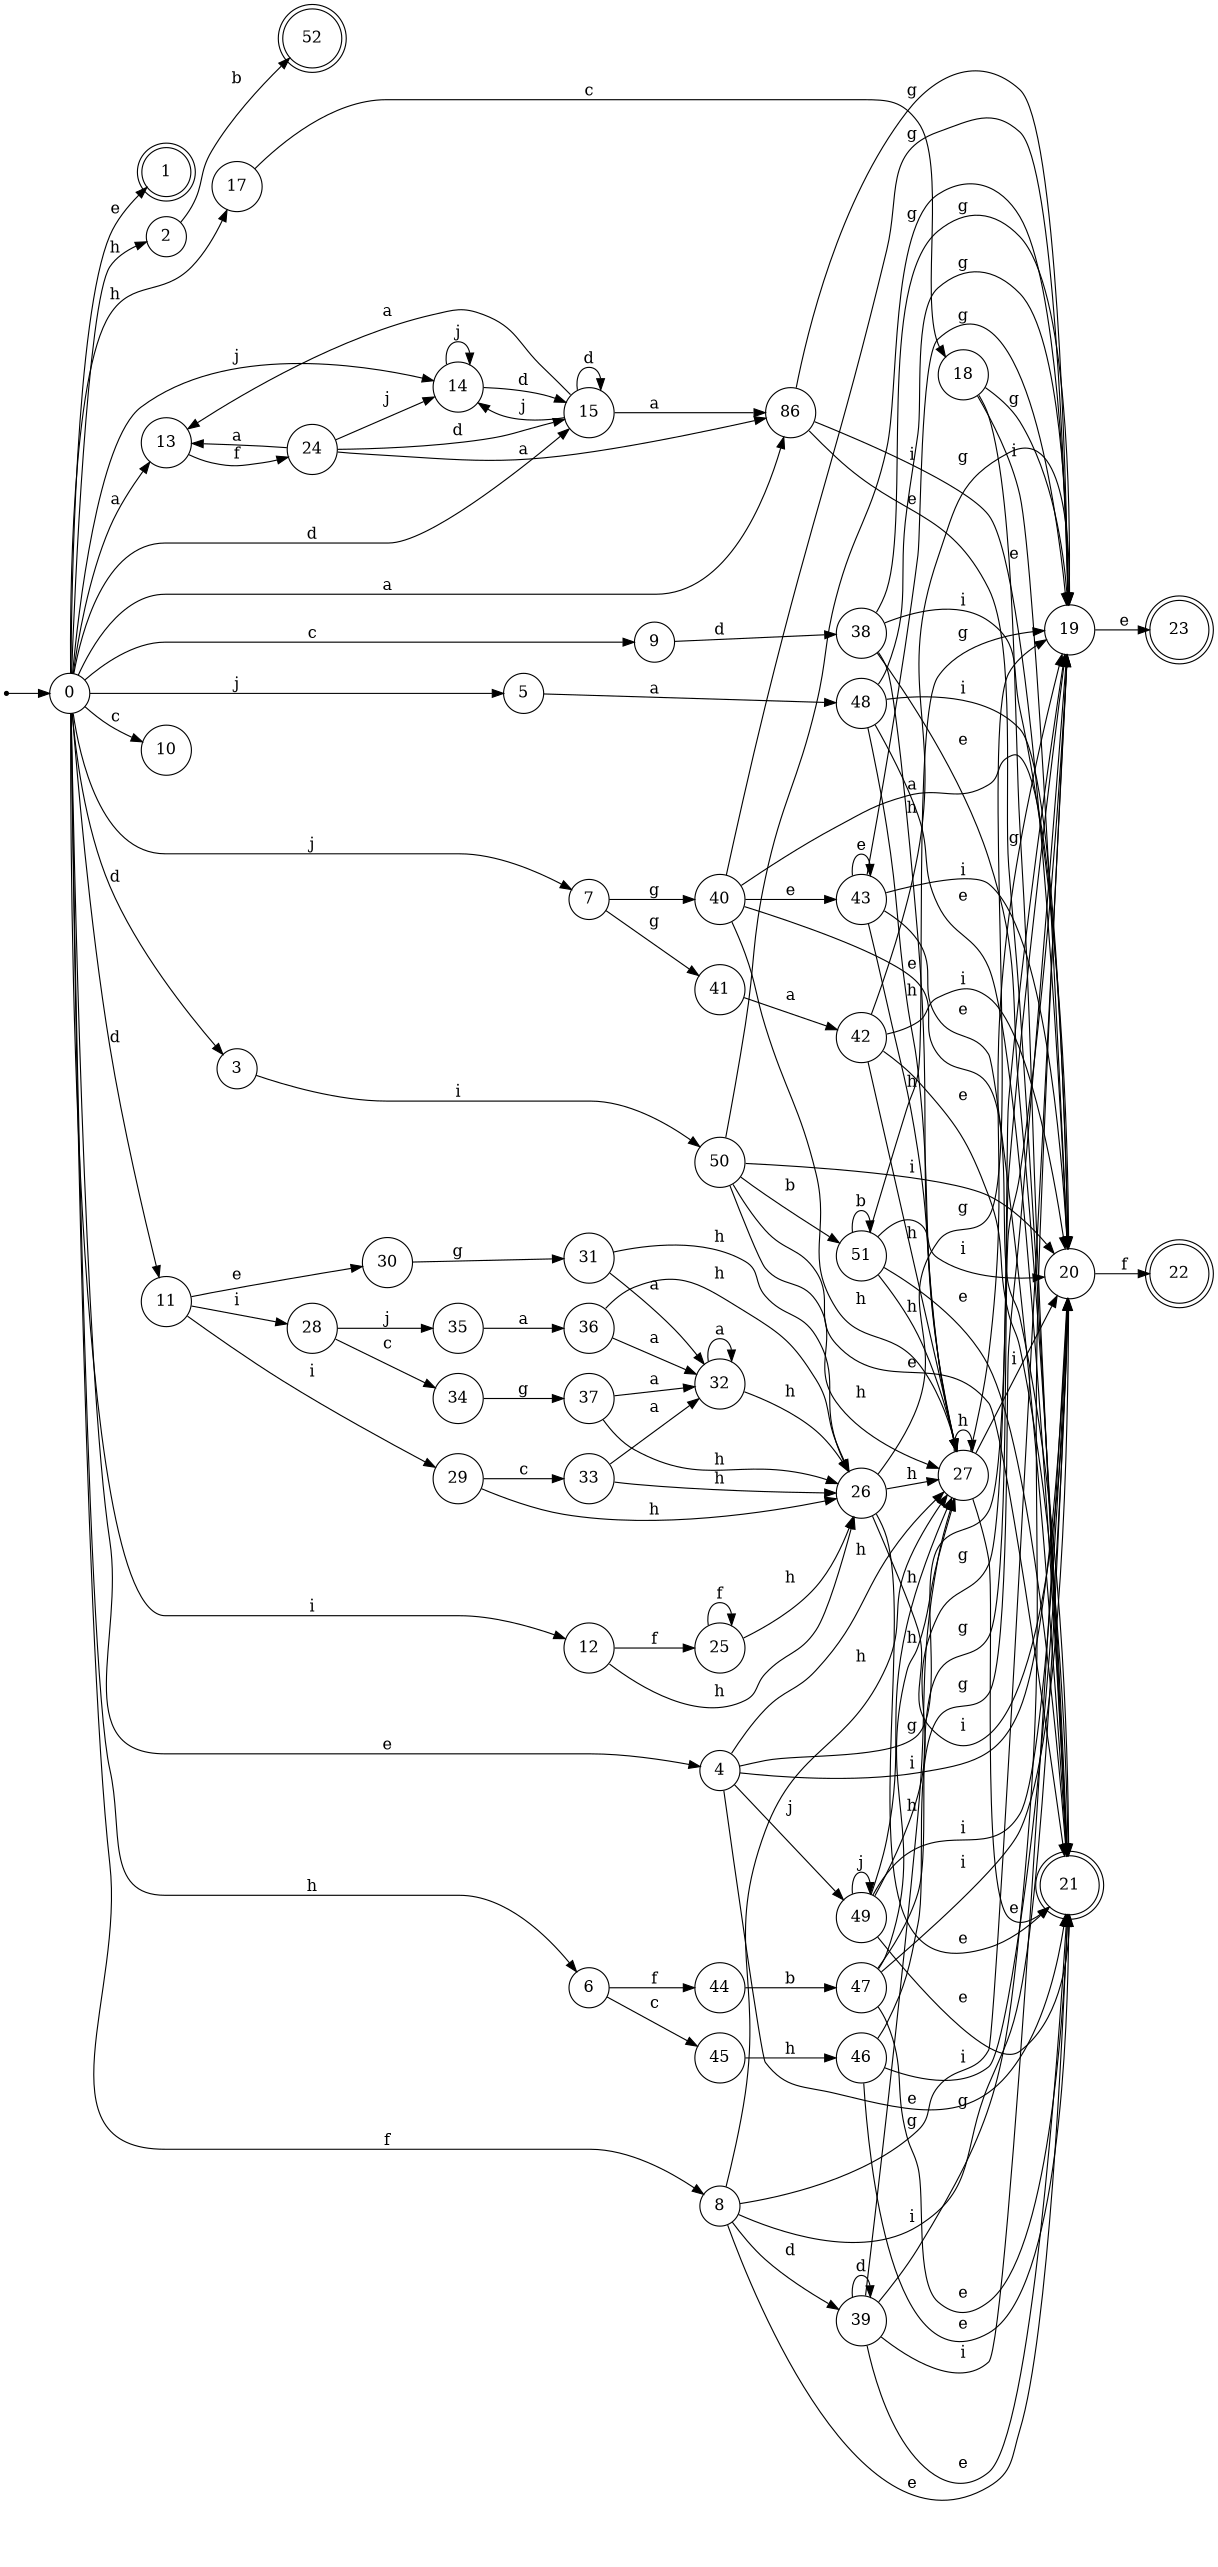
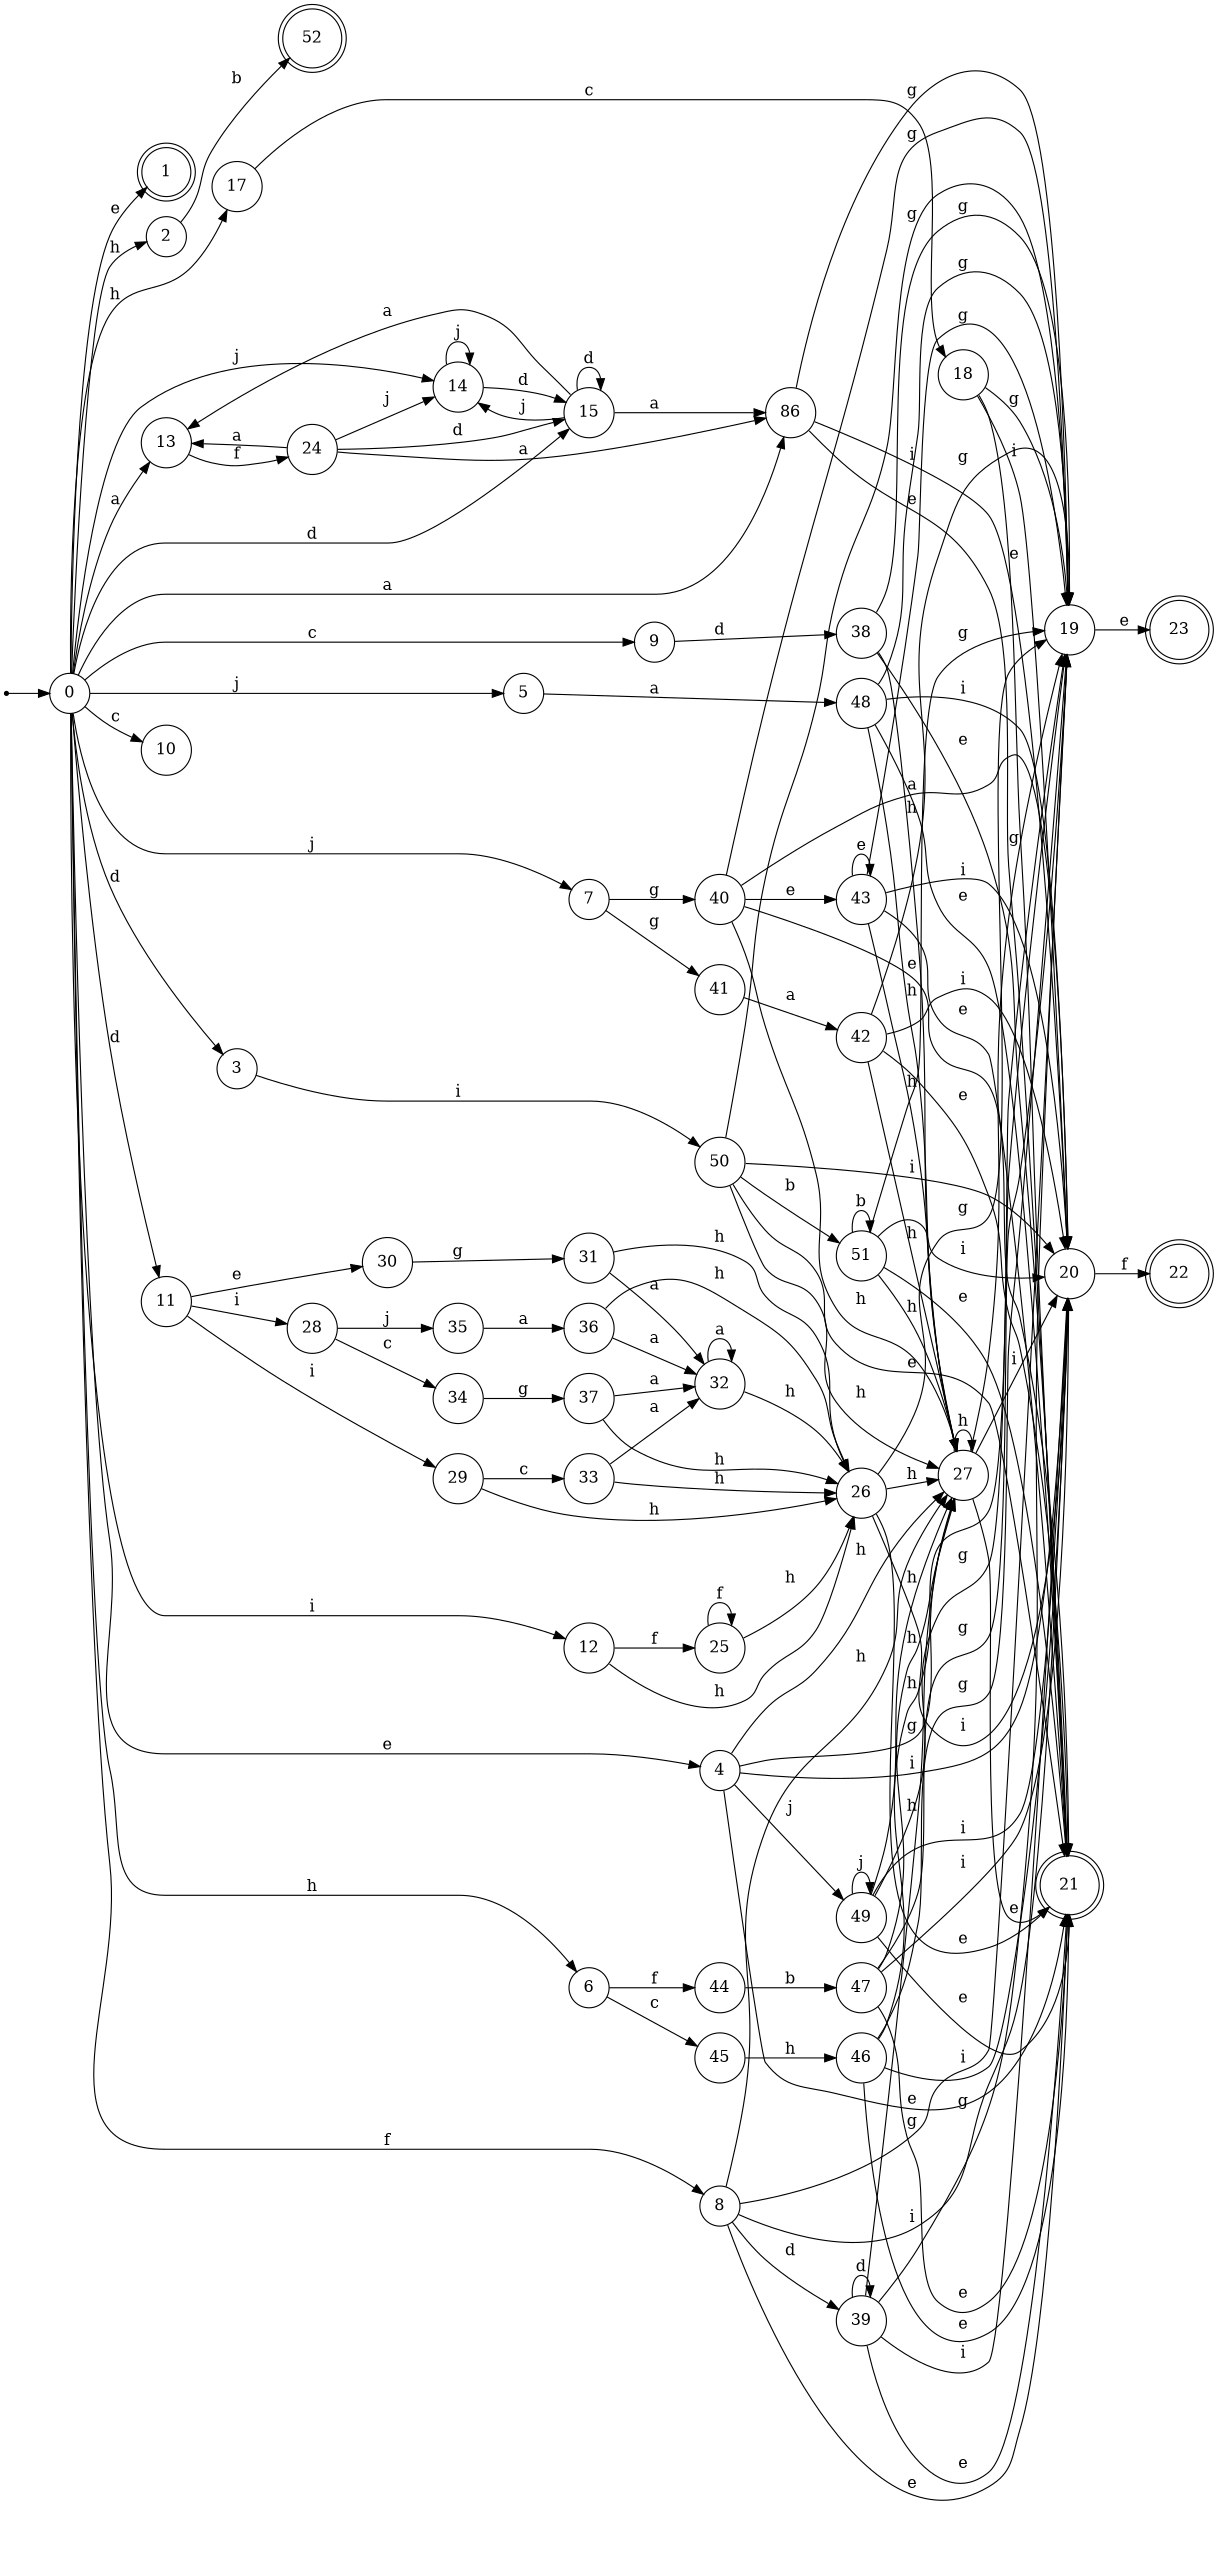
(1046, 870) -> none
none -> (905, 1720)
